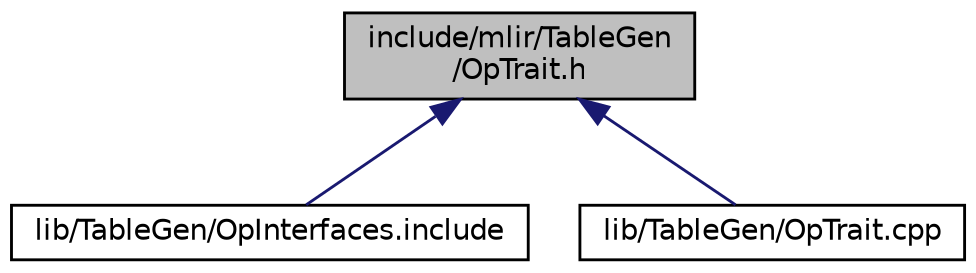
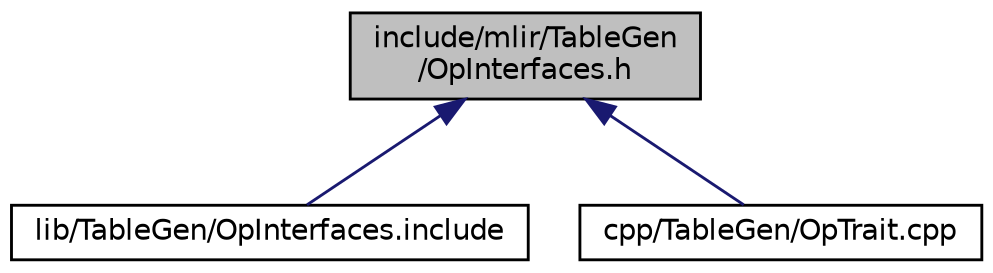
(520, 56) -> (525, 56)
(772, 233) -> (781, 233)
